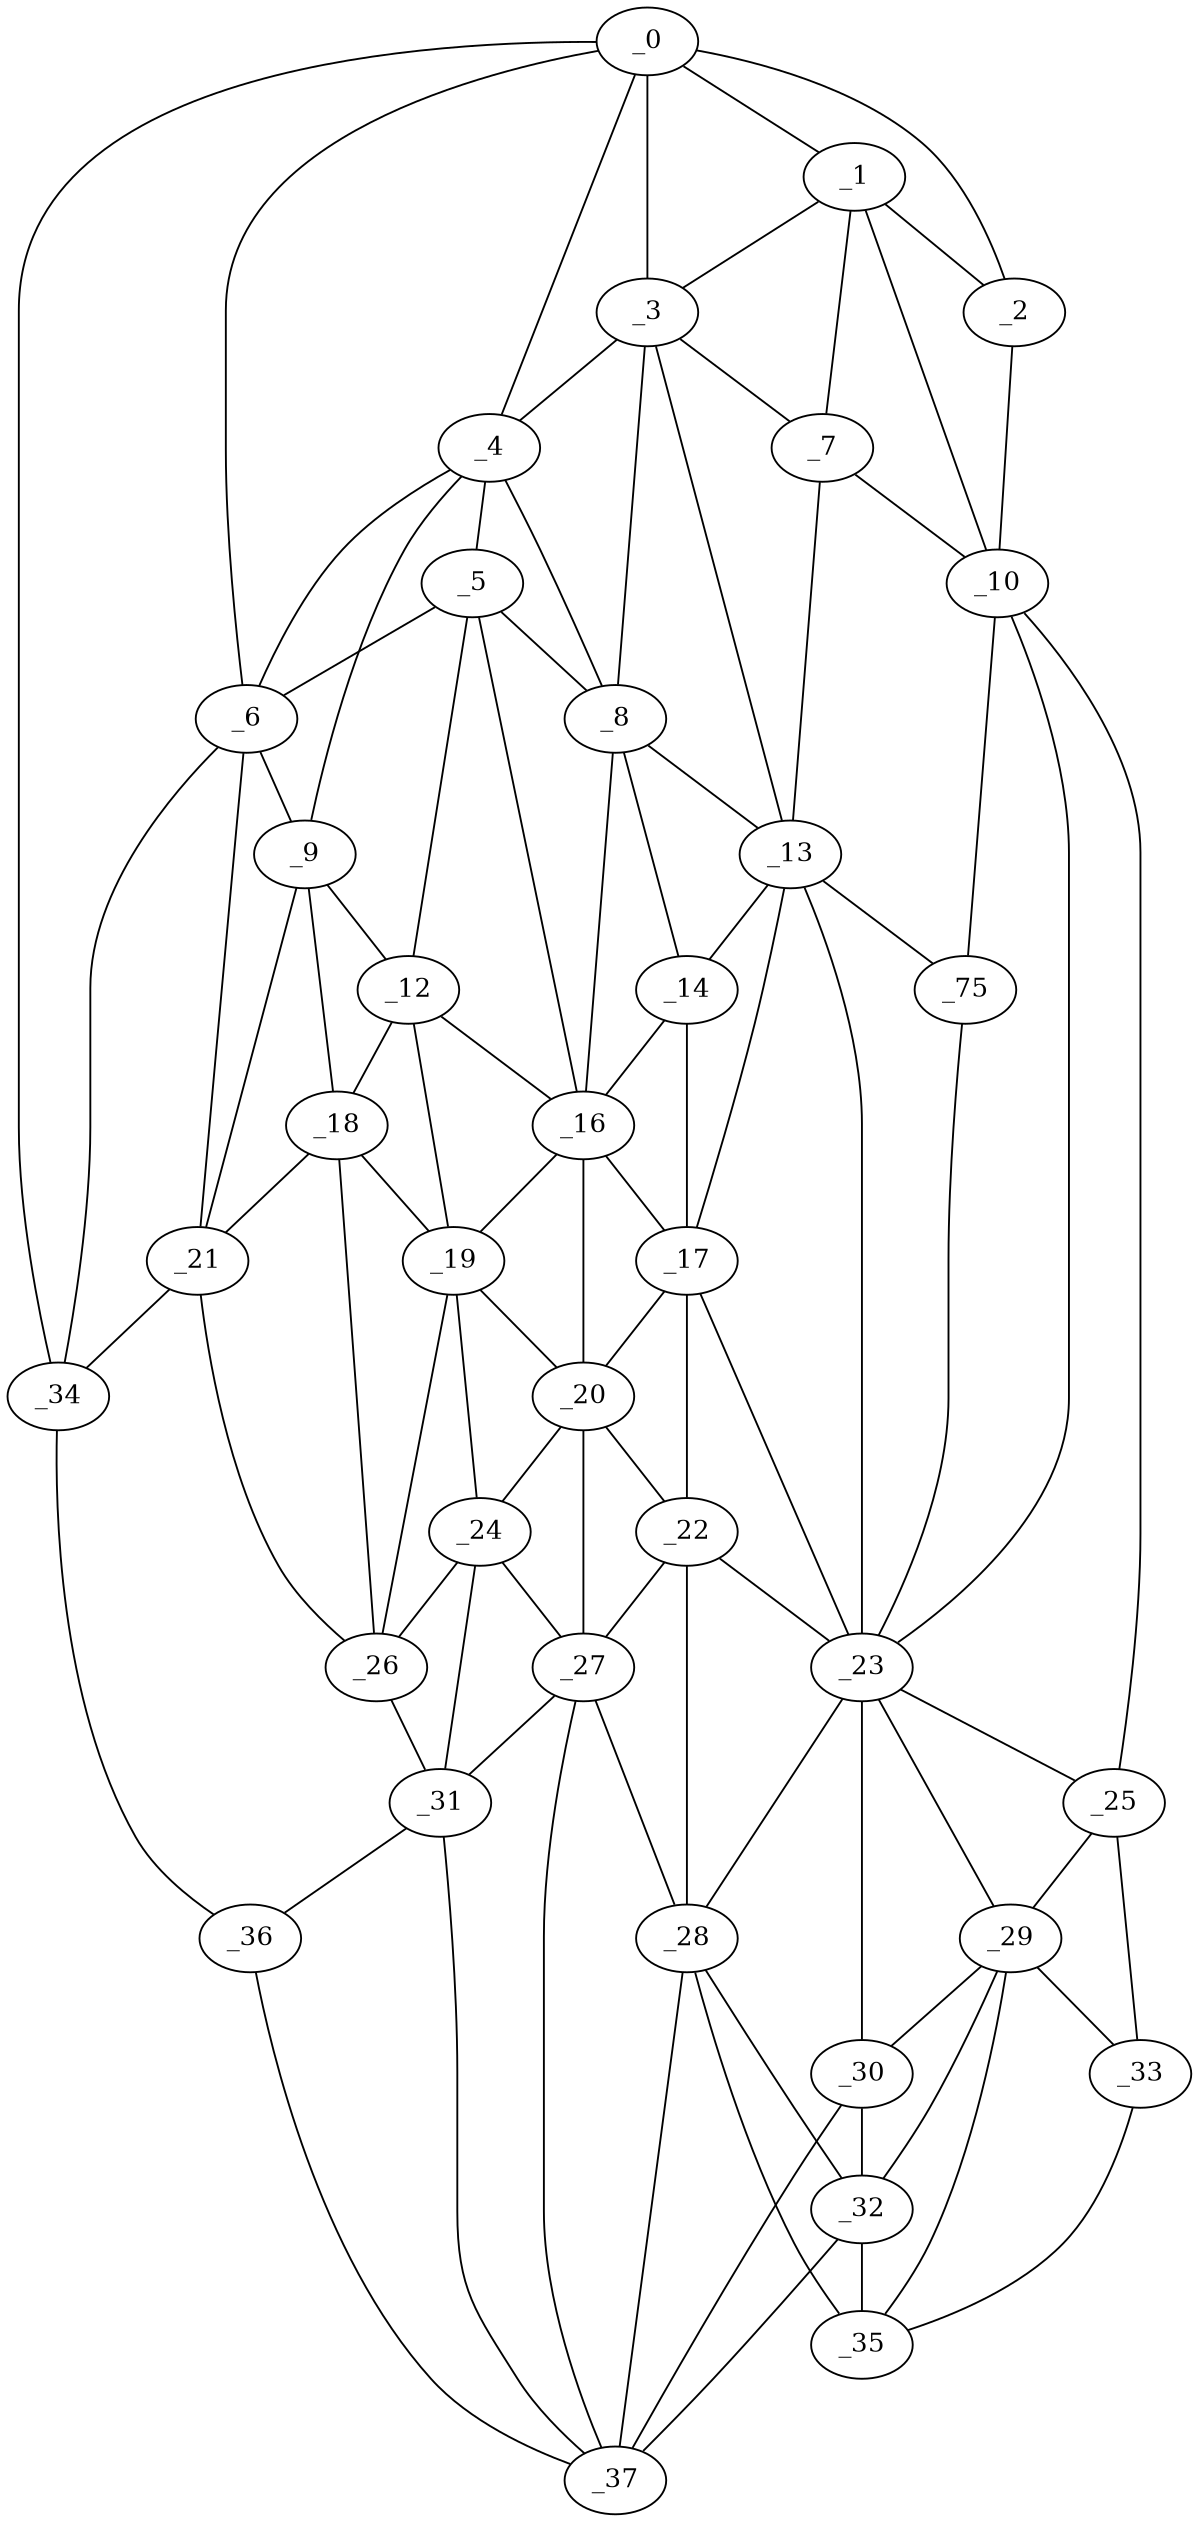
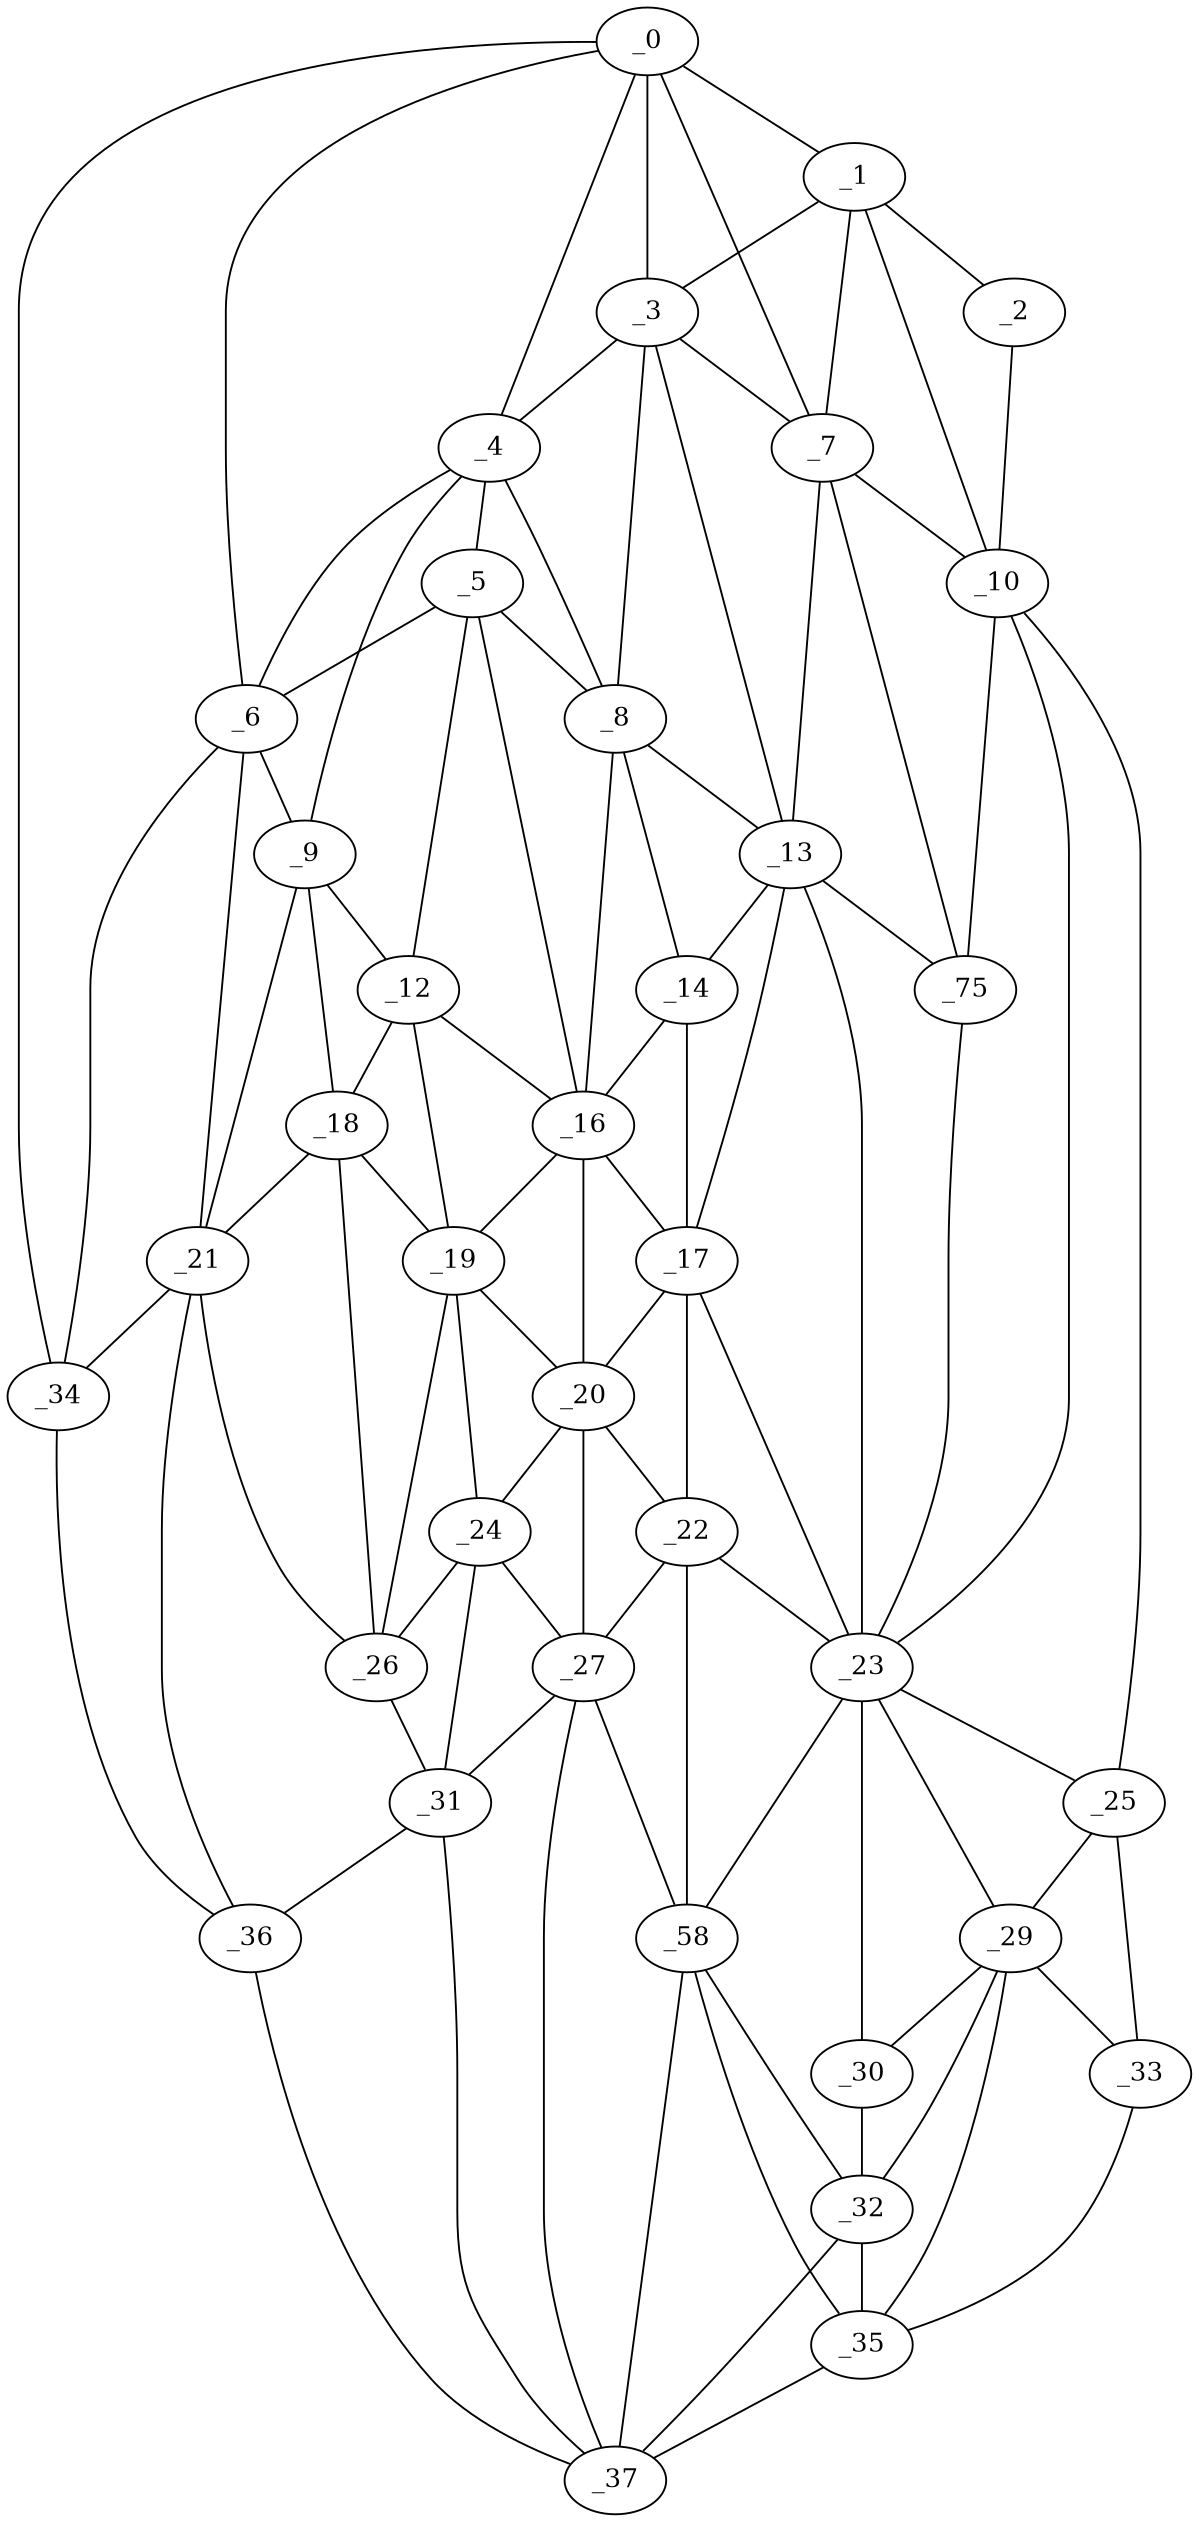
(887, 118) -> (731, 236)
none -> (894, 719)
none -> (162, 1606)
(687, 1938) -> (687, 1938)
(733, 2274) -> (739, 2413)
